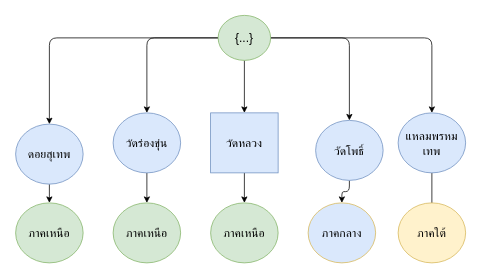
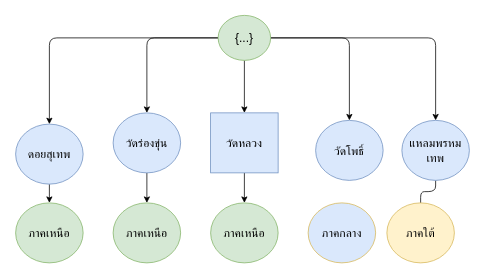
(432, 143) -> (435, 150)
(346, 192) -> none
(432, 233) -> (420, 233)
